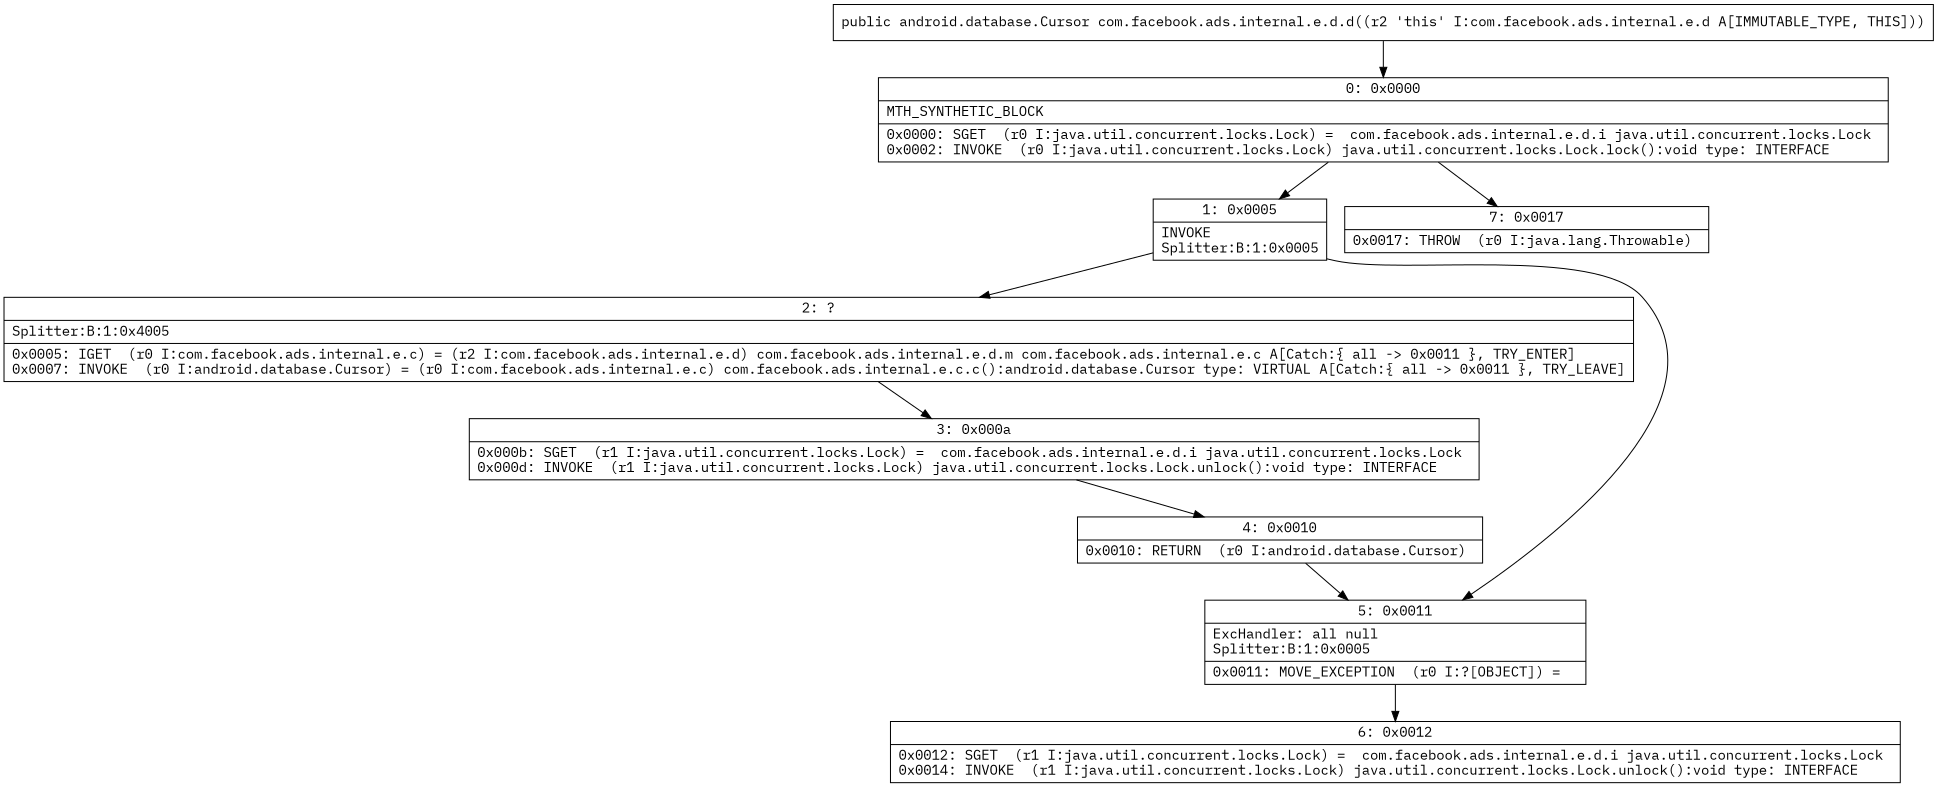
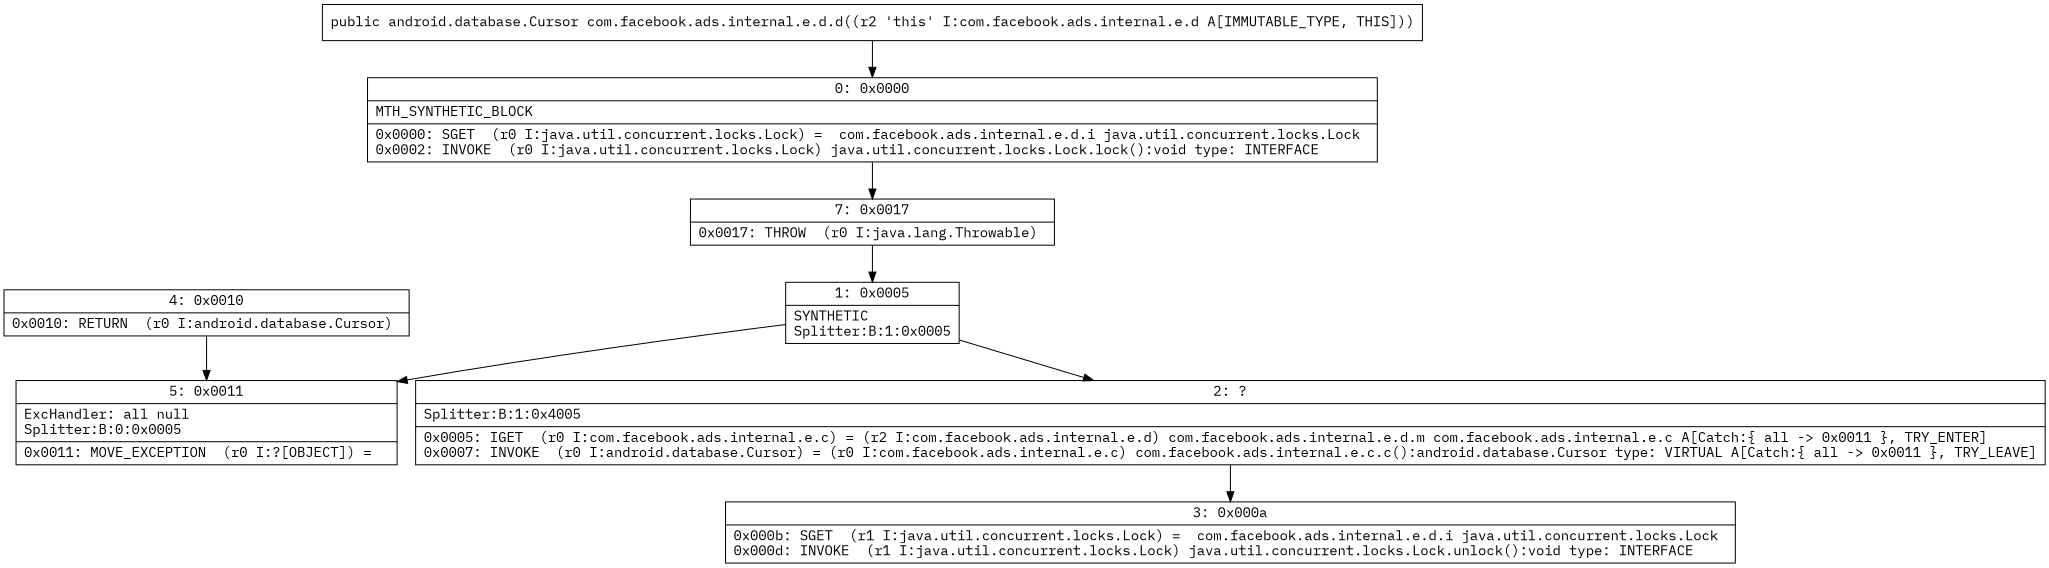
(1308, 177) -> (872, 259)
(1186, 233) -> (831, 316)
(1135, 497) -> none
(1292, 649) -> (103, 430)
(1395, 752) -> none
